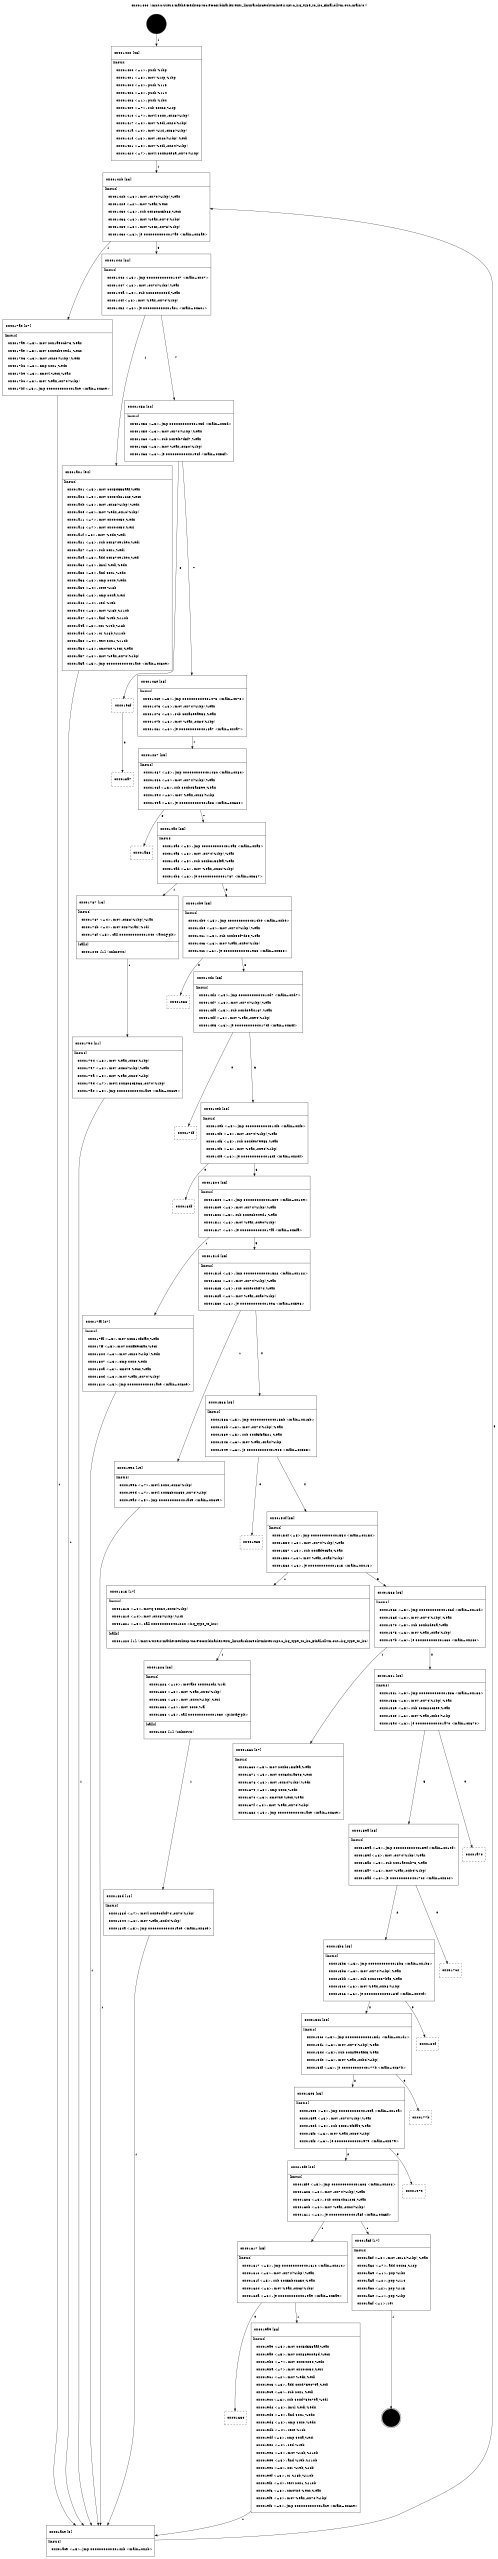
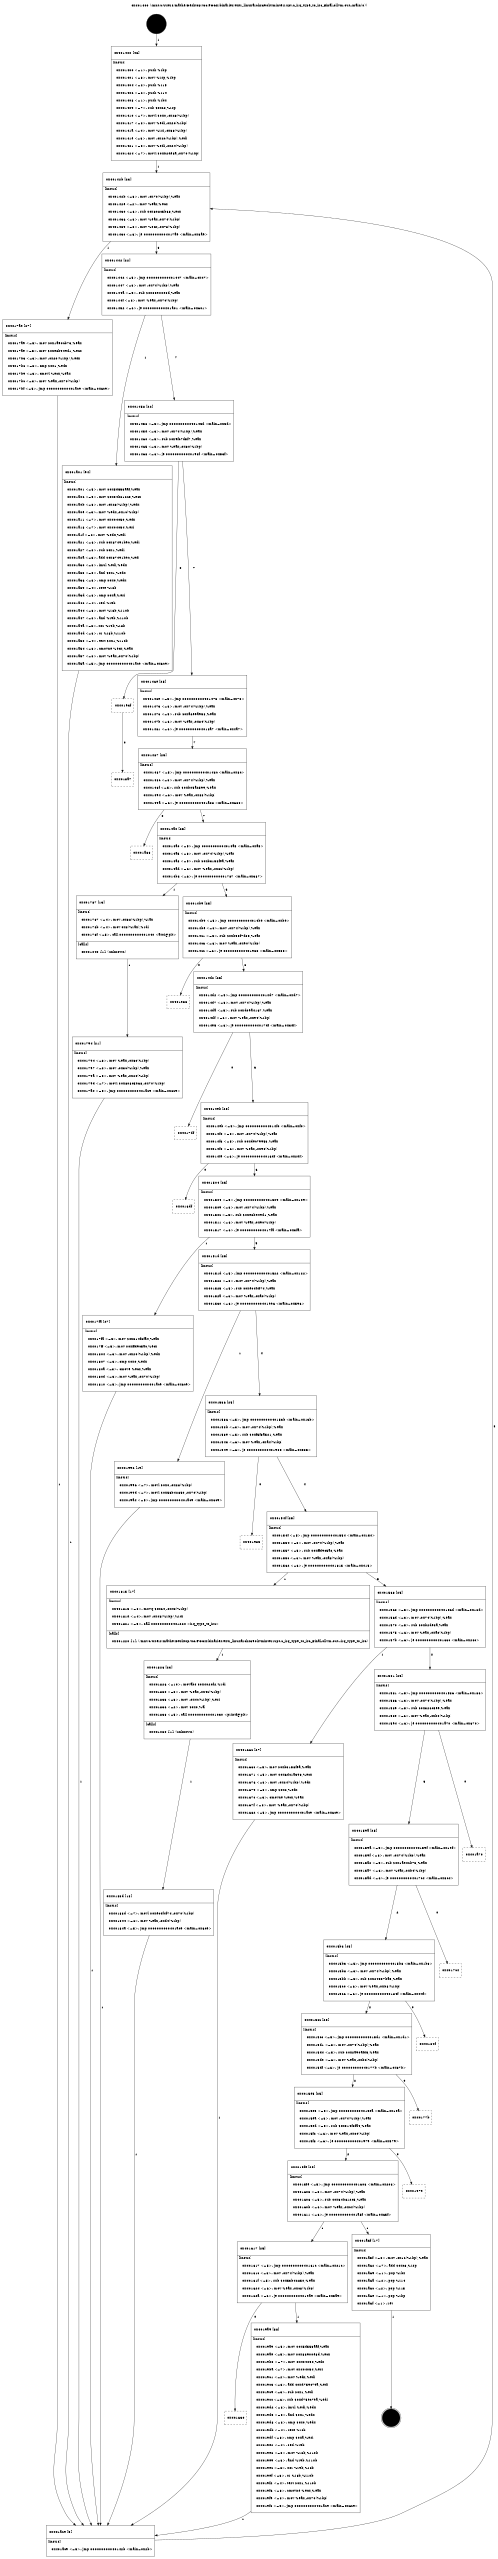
none -> (217, 2185)
